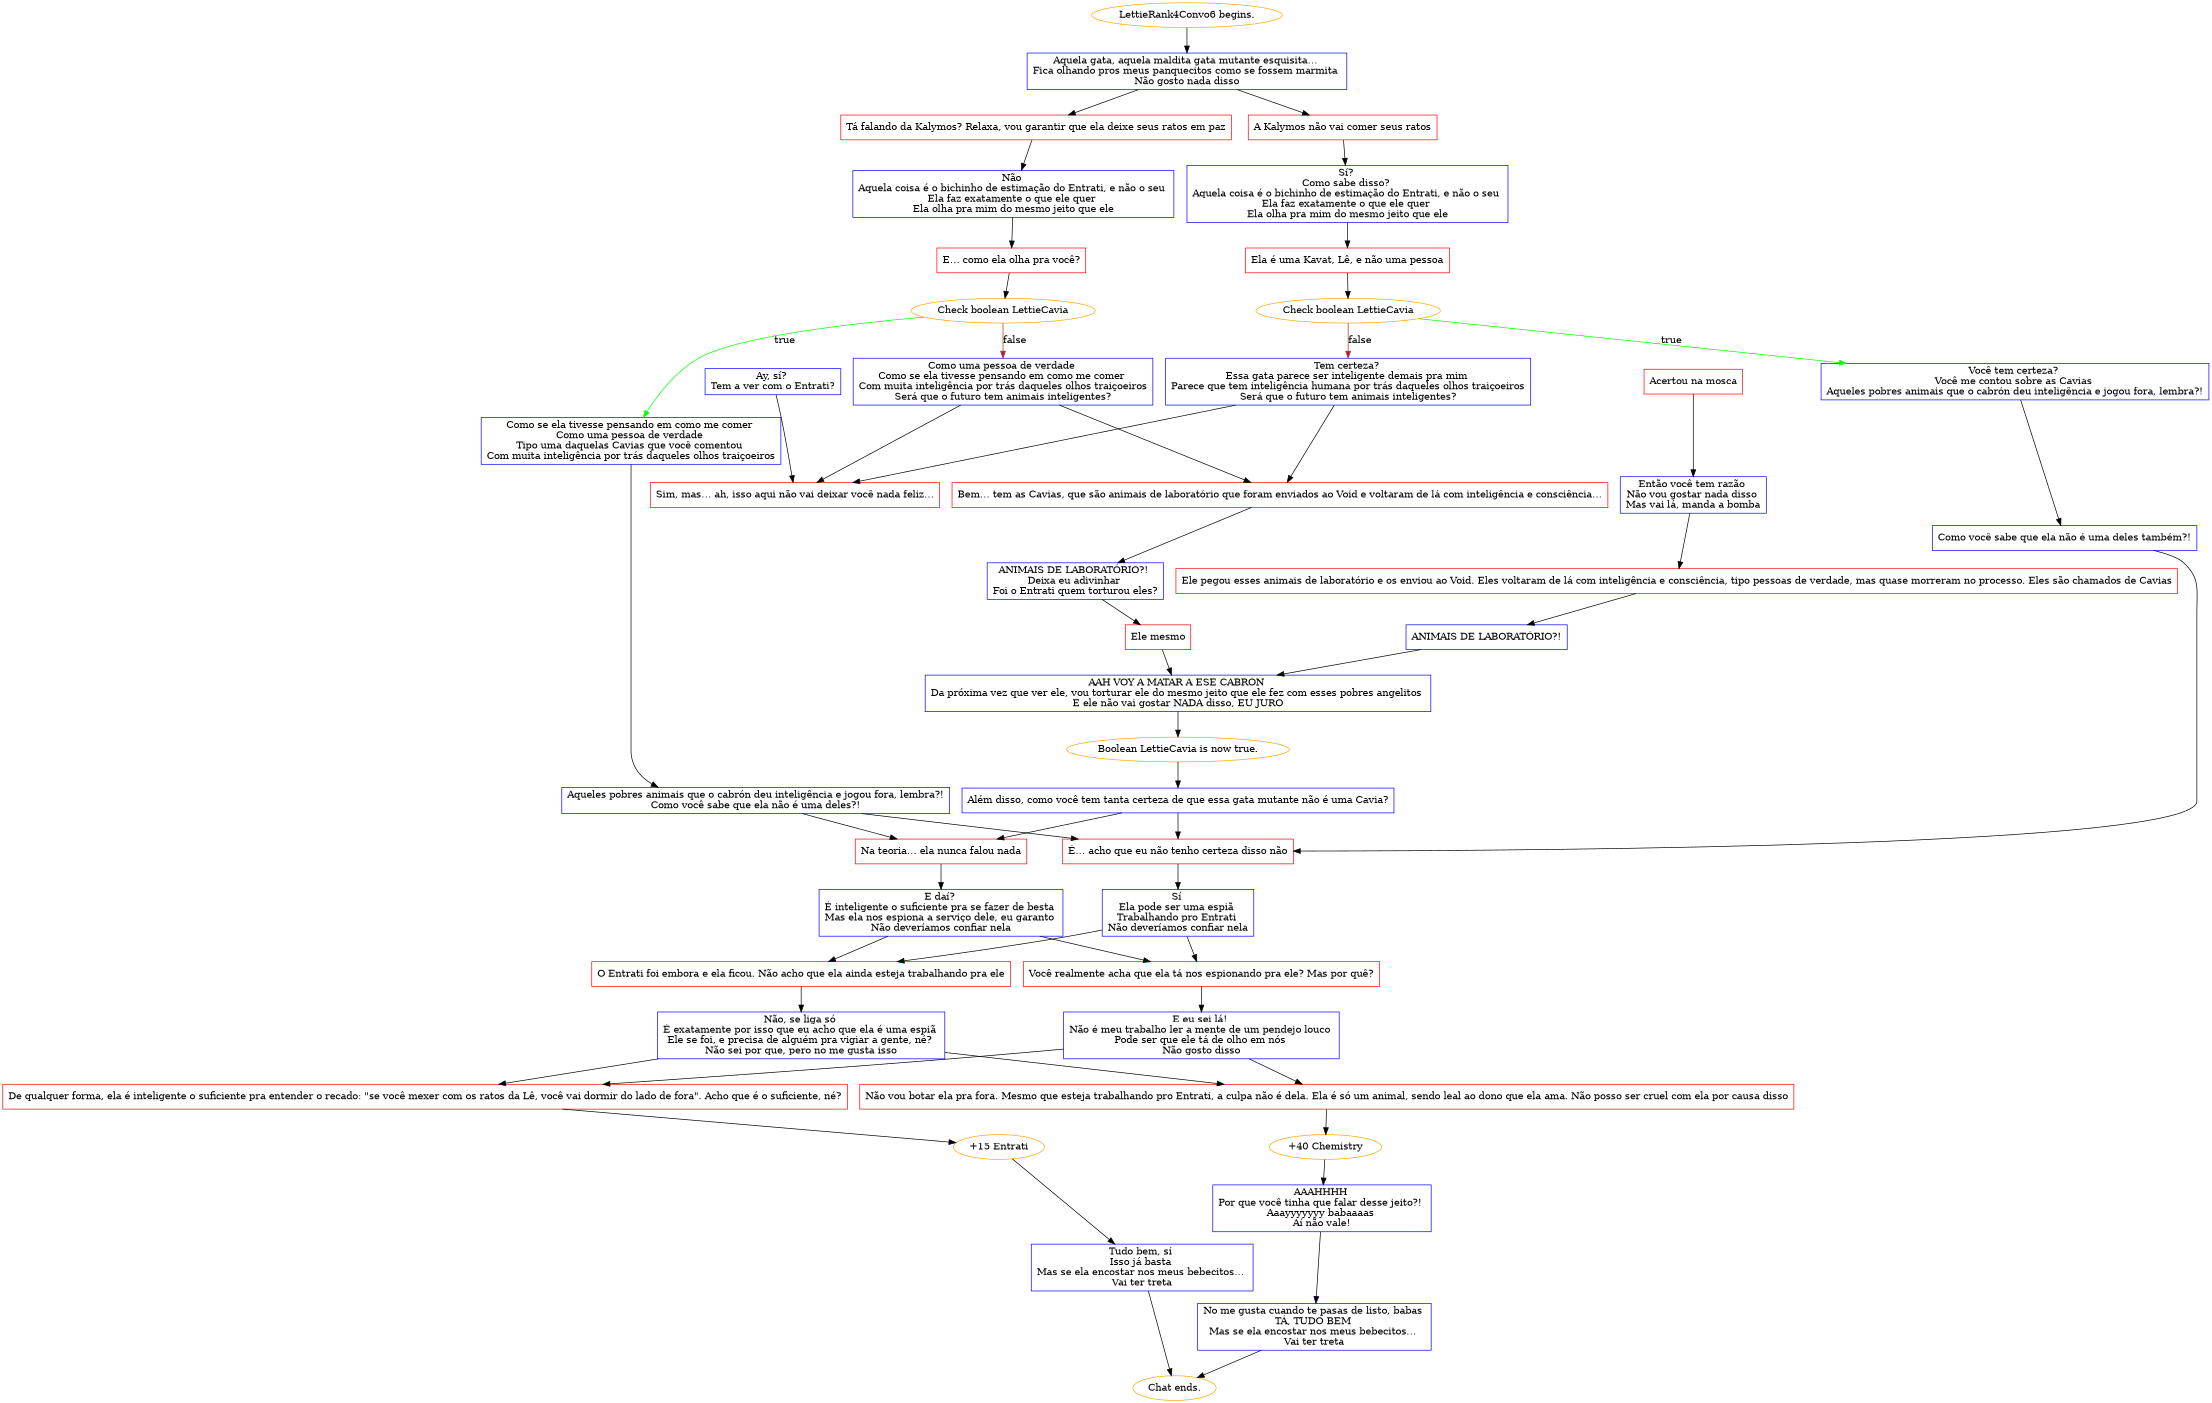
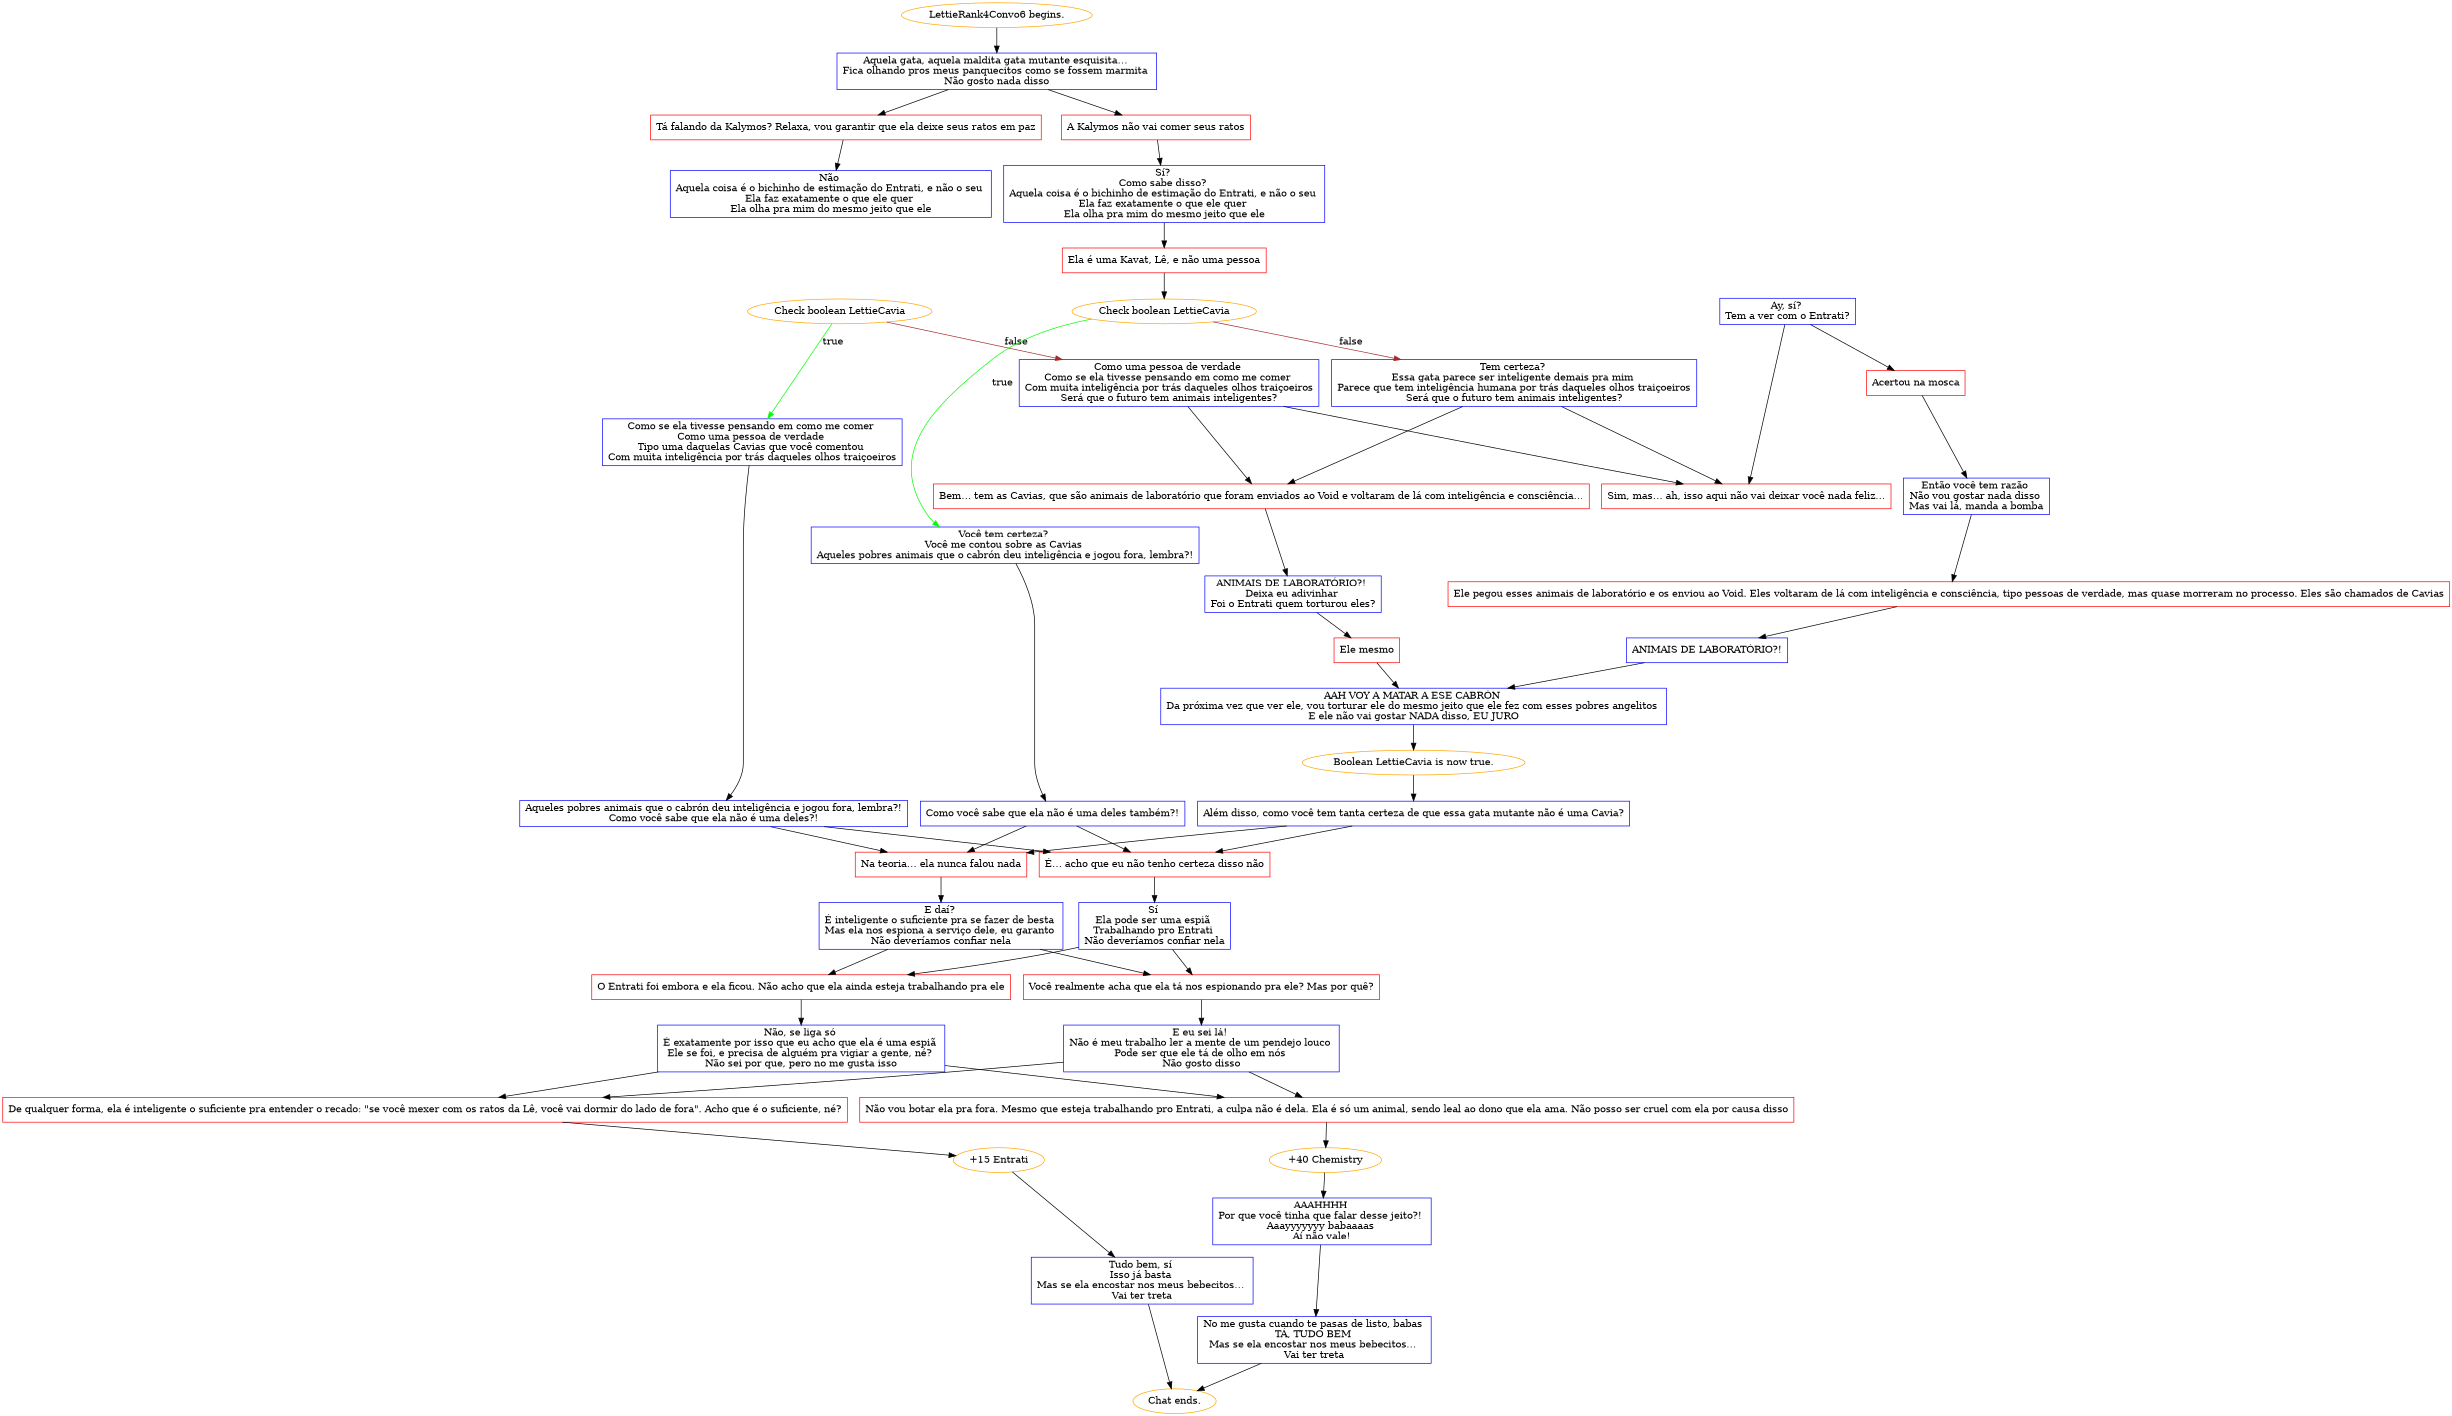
(1011, 260) -> none
none -> (1849, 346)
none -> (1000, 838)
